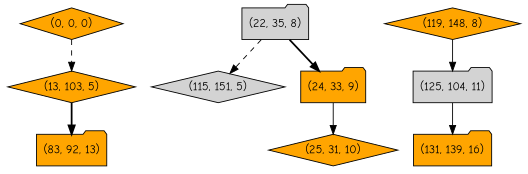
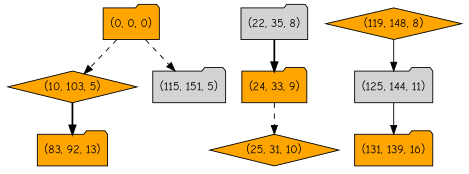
(72, 24) -> (131, 24)
(249, 53) -> (157, 52)
(72, 87) -> (72, 87)
(218, 87) -> (189, 87)
(453, 87) -> (394, 87)
(333, 114) -> (274, 114)
